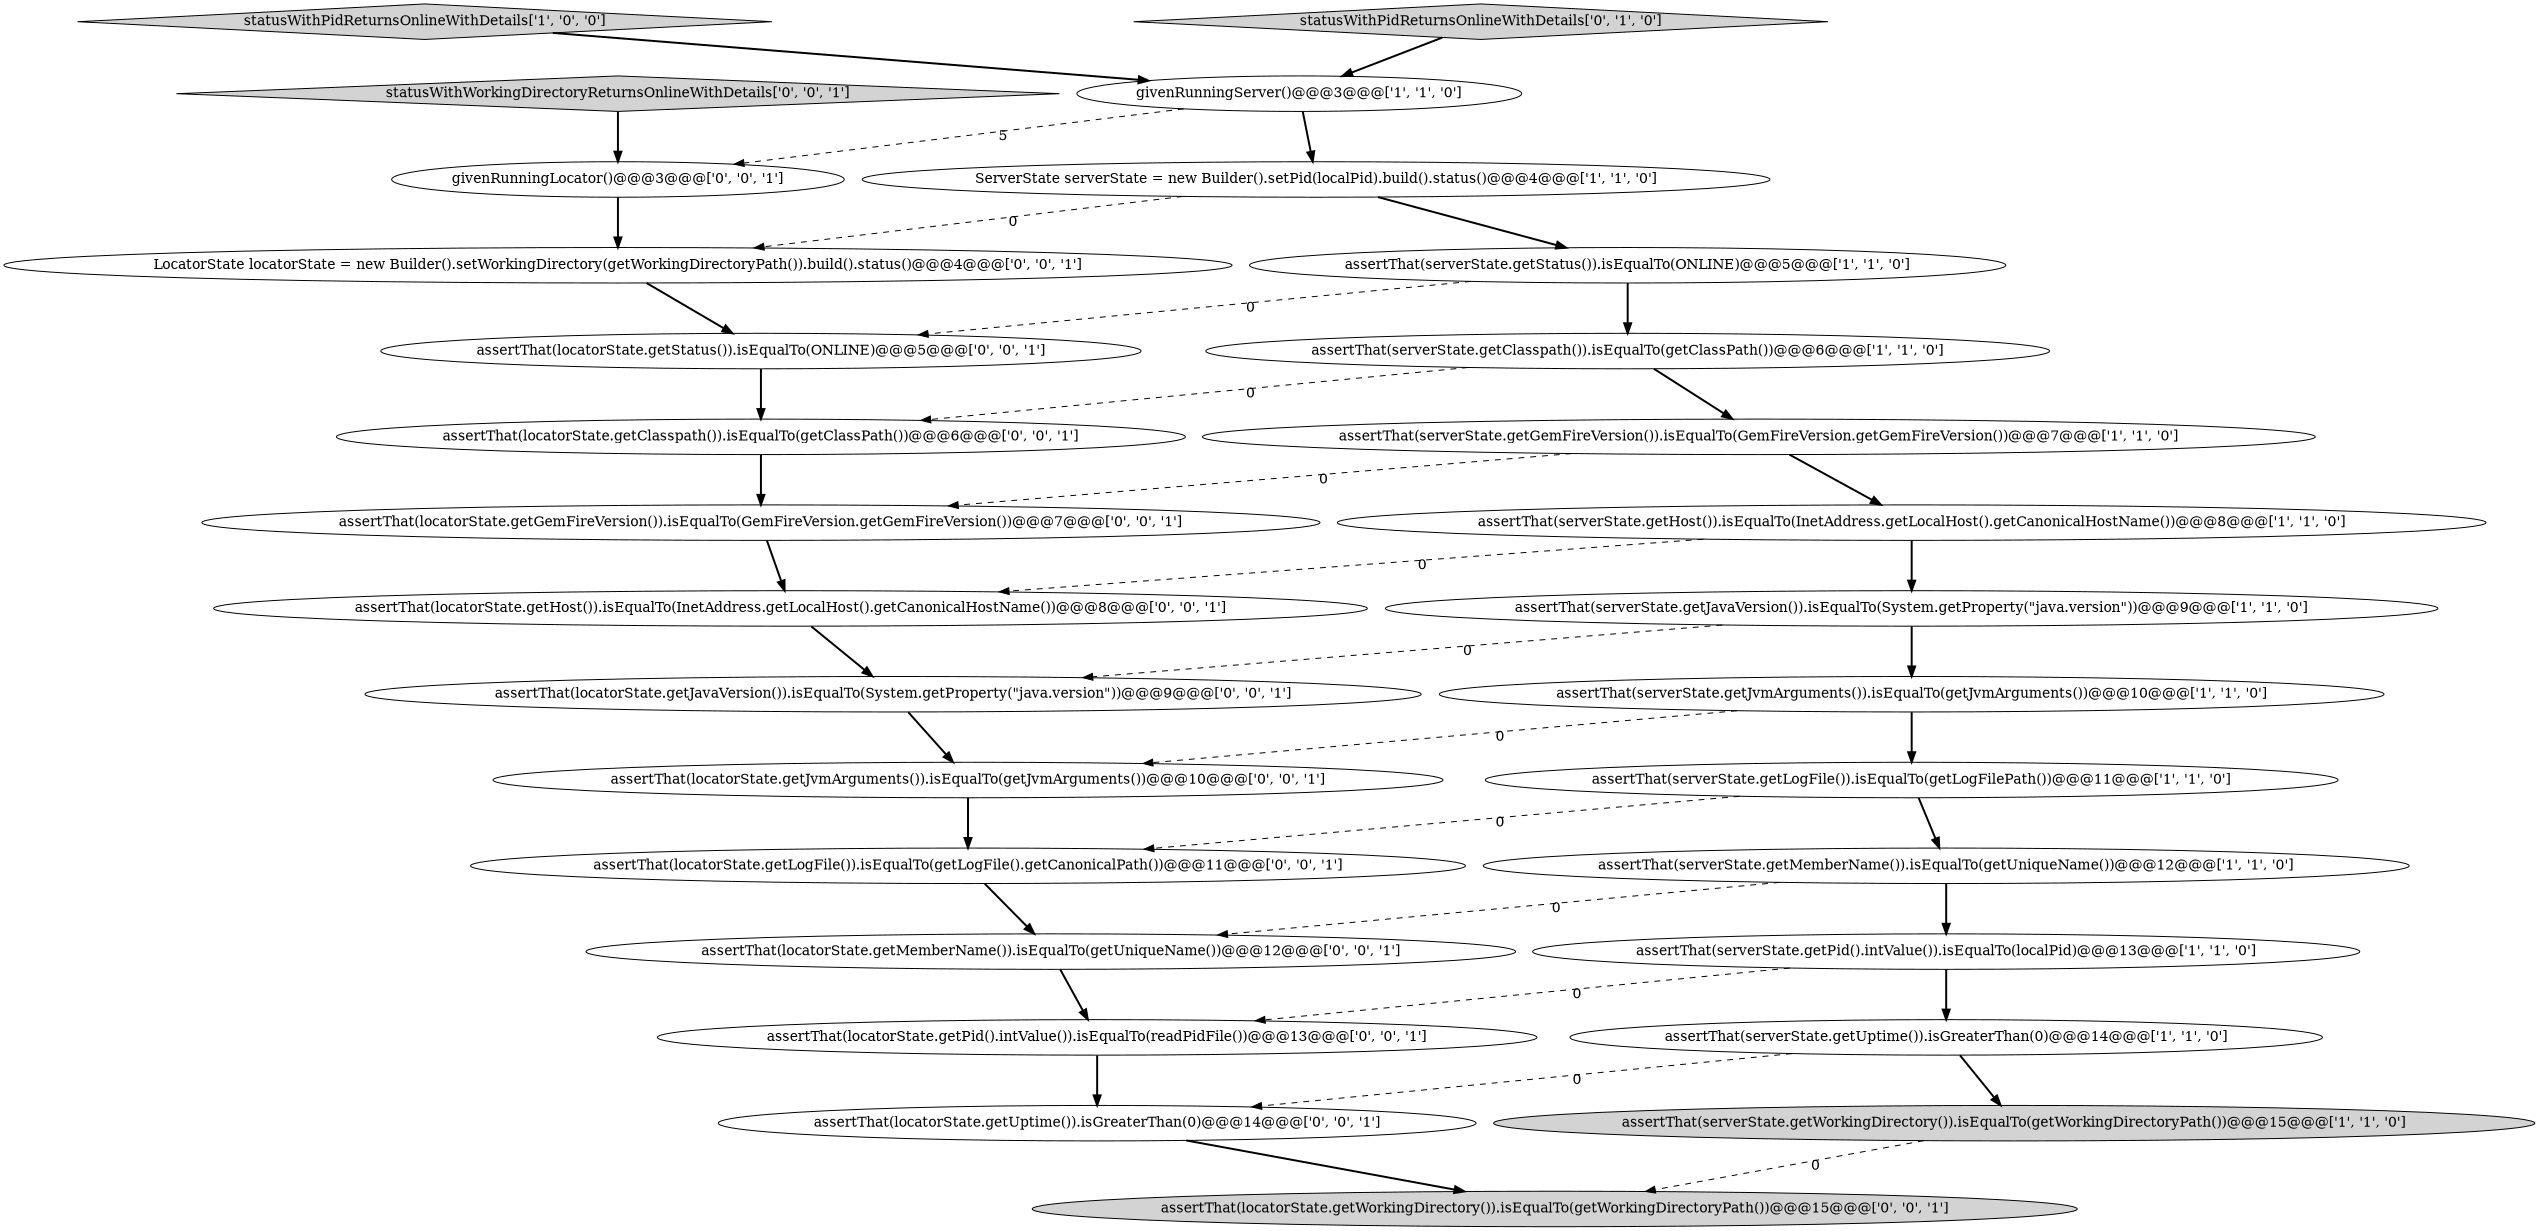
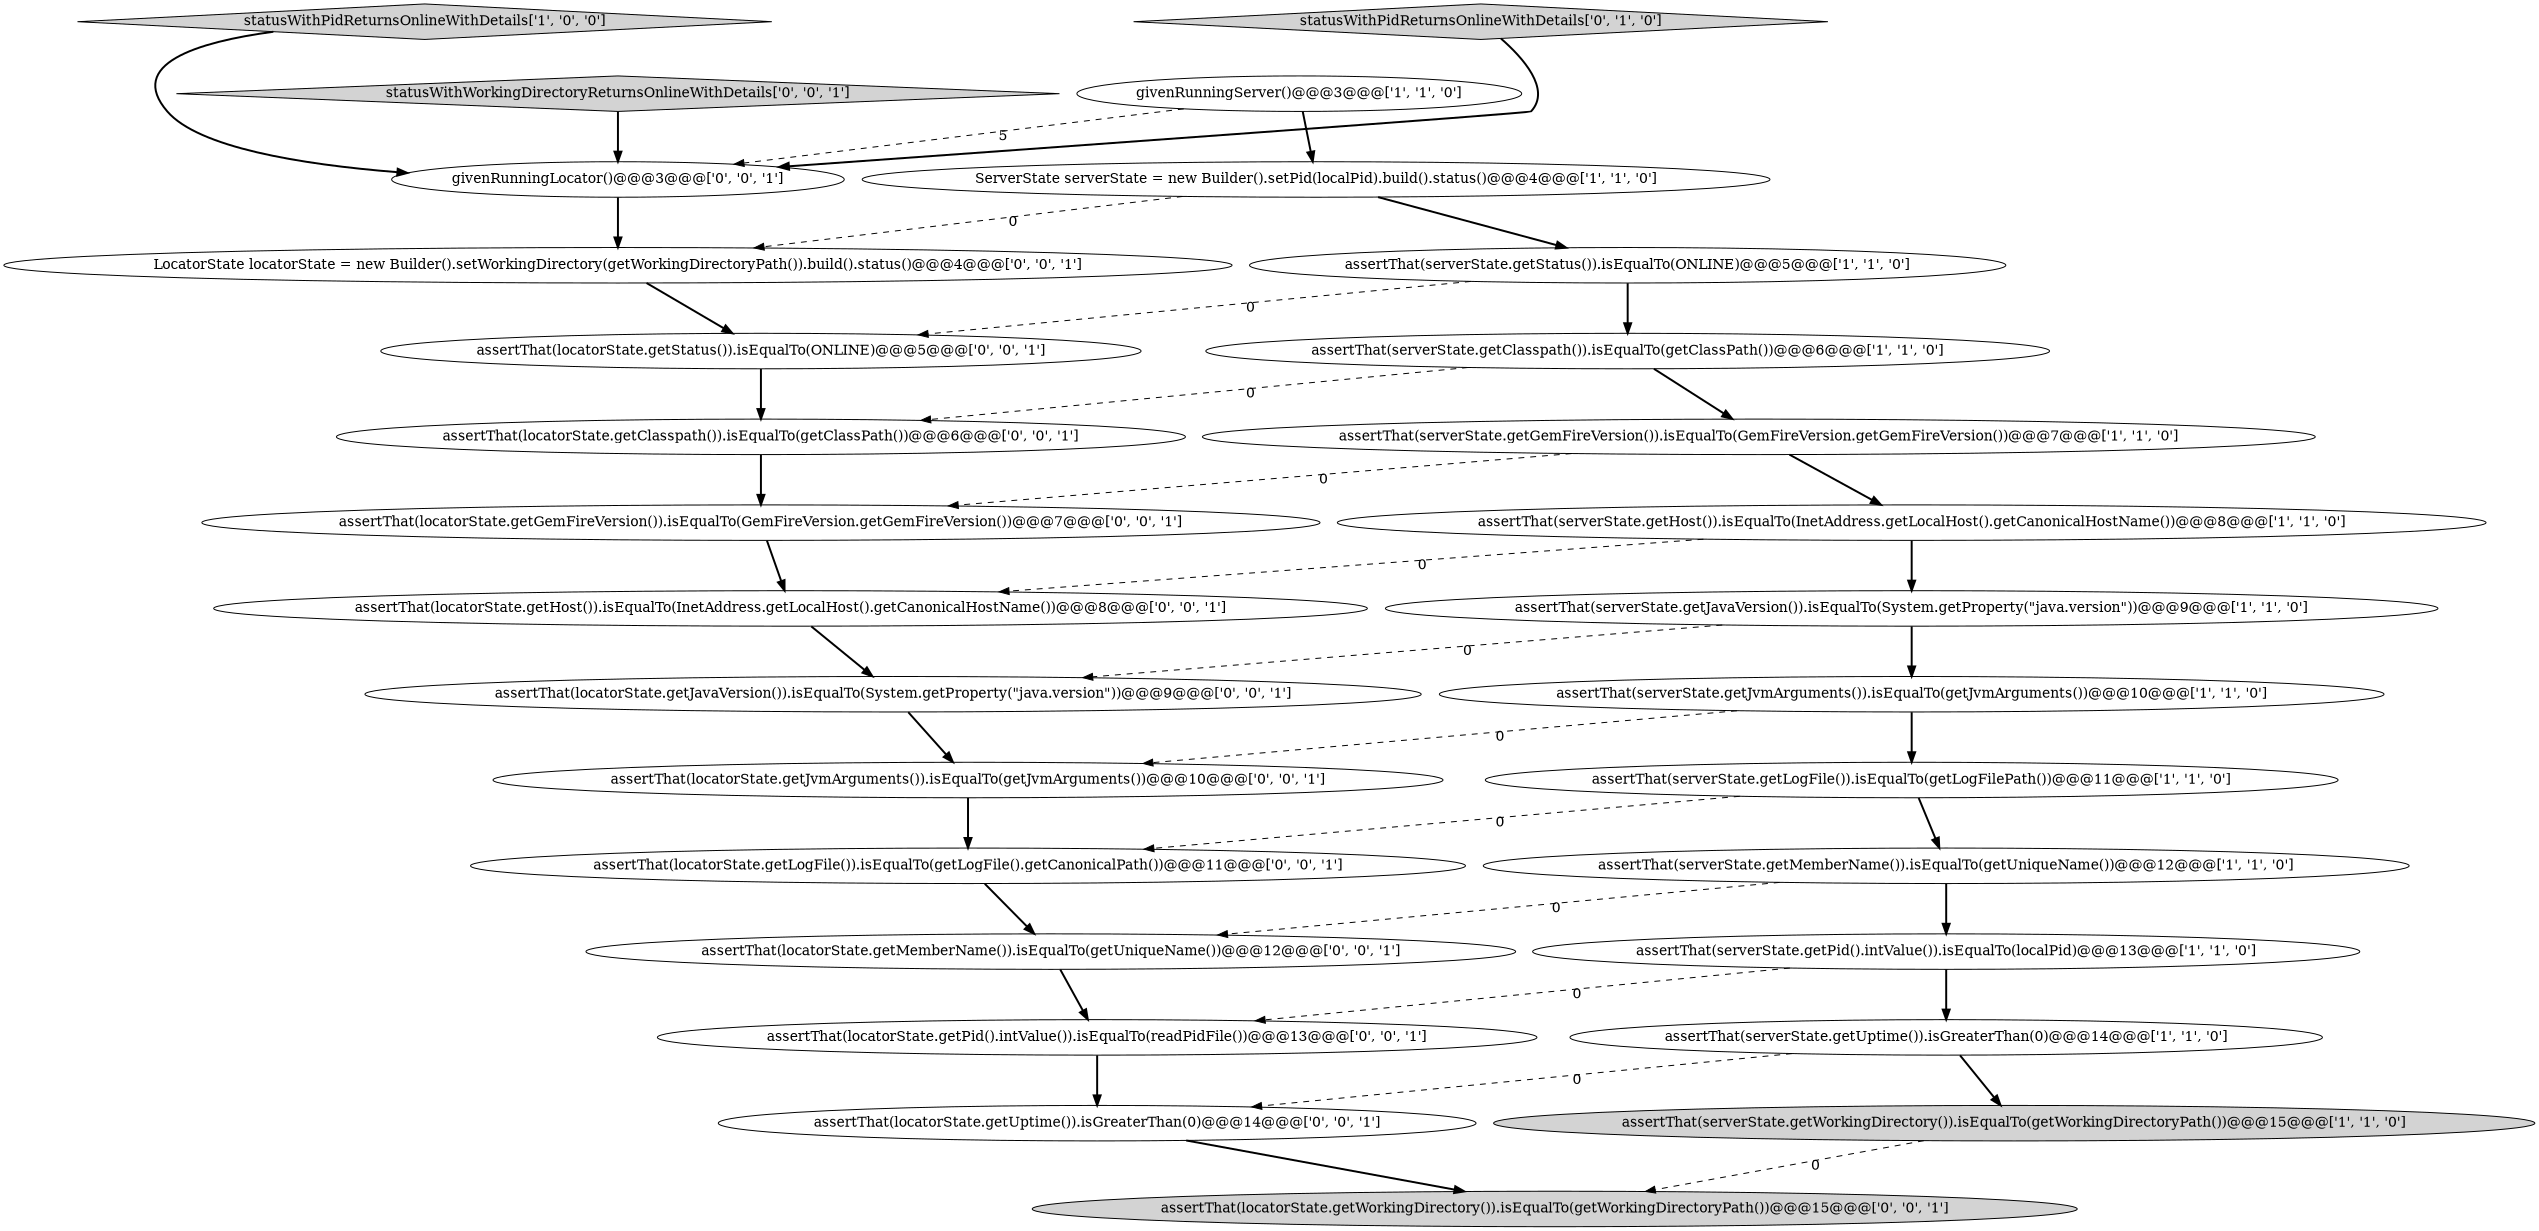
(1397, 55) -> (1204, 136)
(846, 56) -> (198, 133)
